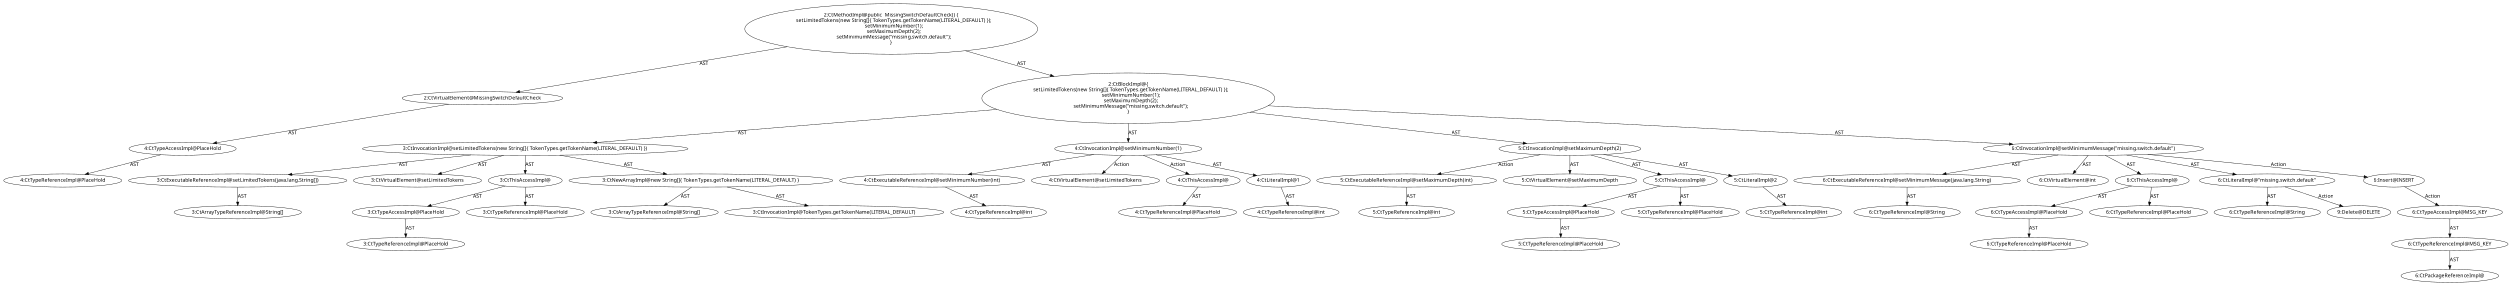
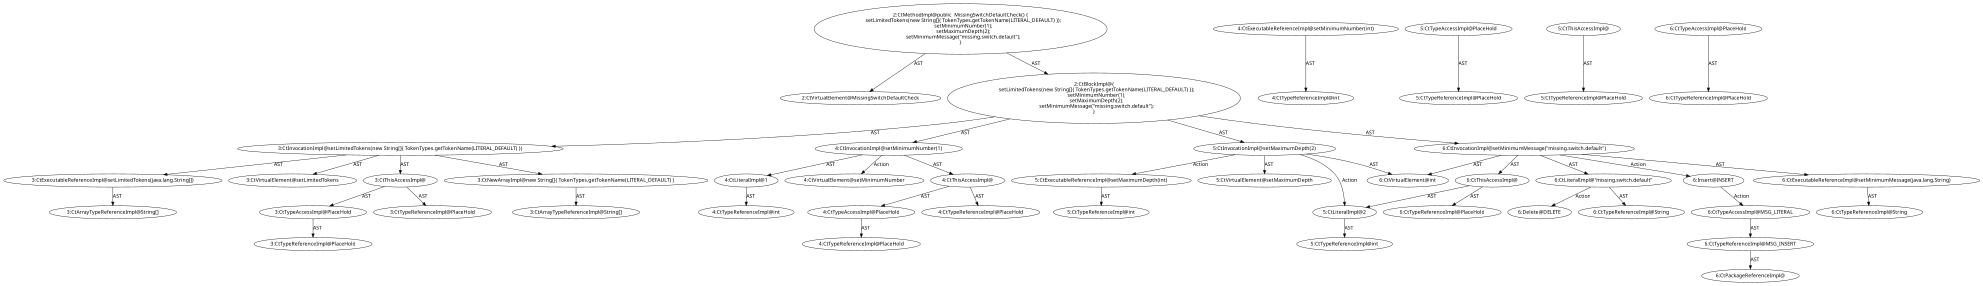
(333, 123) -> (917, 196)
(1033, 164) -> none
(1624, 164) -> (1348, 161)
(1178, 165) -> (937, 165)
(1684, 165) -> (1350, 181)
(1095, 181) -> (854, 181)
(1623, 196) -> none
(2093, 196) -> (1420, 196)
(834, 212) -> none
(2359, 212) -> (1540, 212)
(2450, 212) -> (1750, 212)
(2450, 244) -> (1750, 244)
